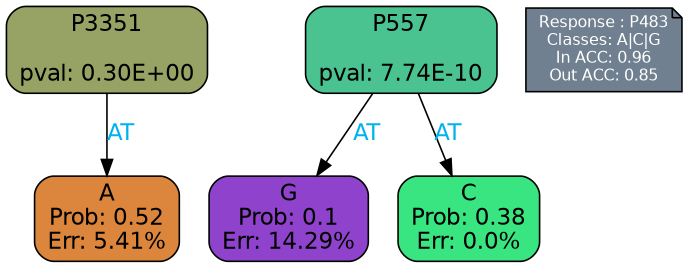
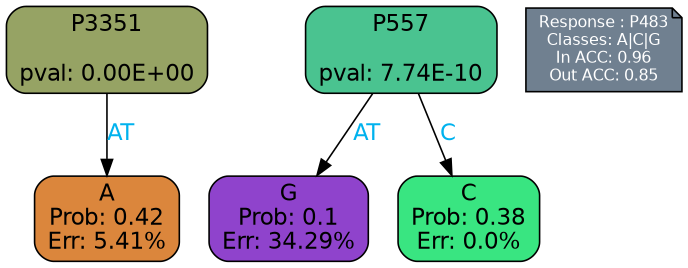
(107, 50) -> (107, 50)
(448, 134) -> (448, 134)
(107, 219) -> (107, 219)
(289, 219) -> (289, 219)
